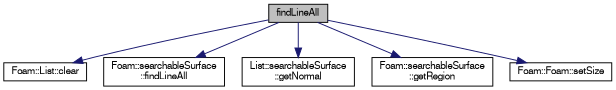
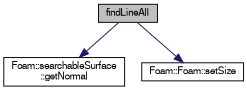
(45, 72) -> none
(164, 72) -> none
(298, 72) -> (64, 72)
(432, 72) -> none
